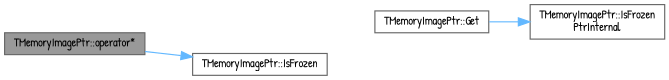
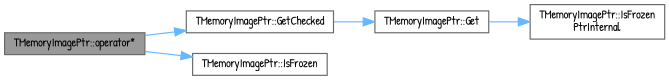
none -> (260, 22)
